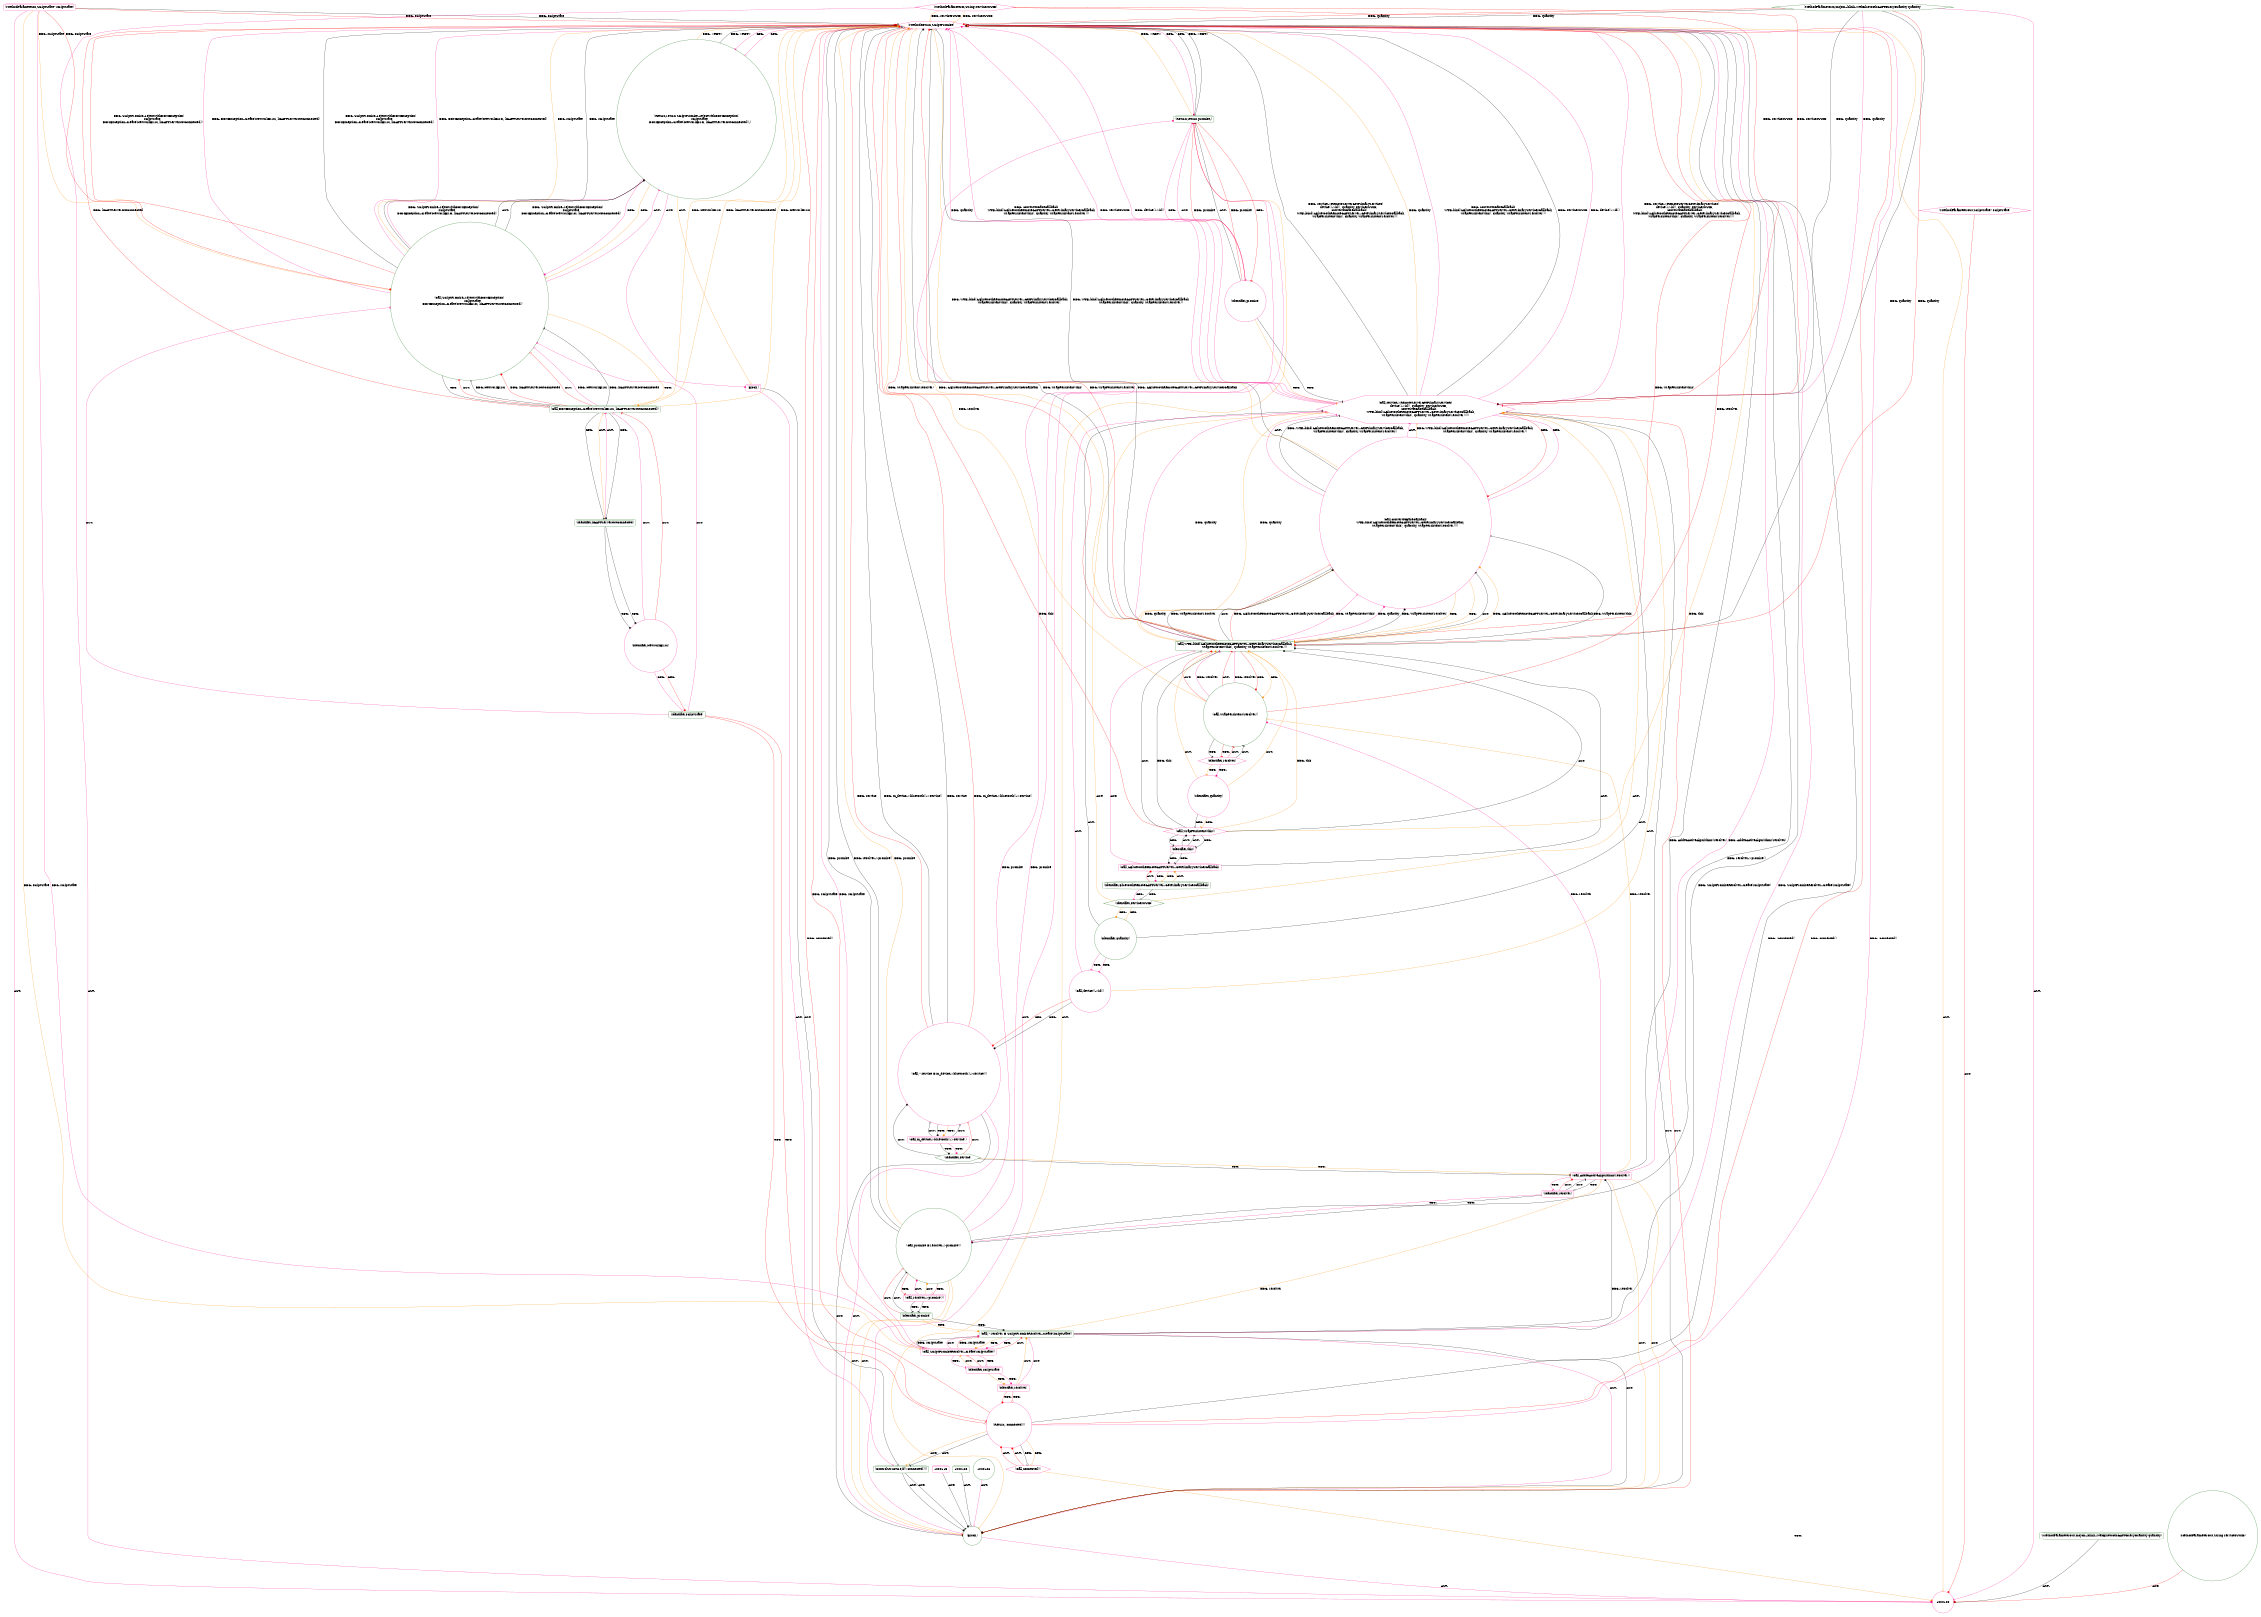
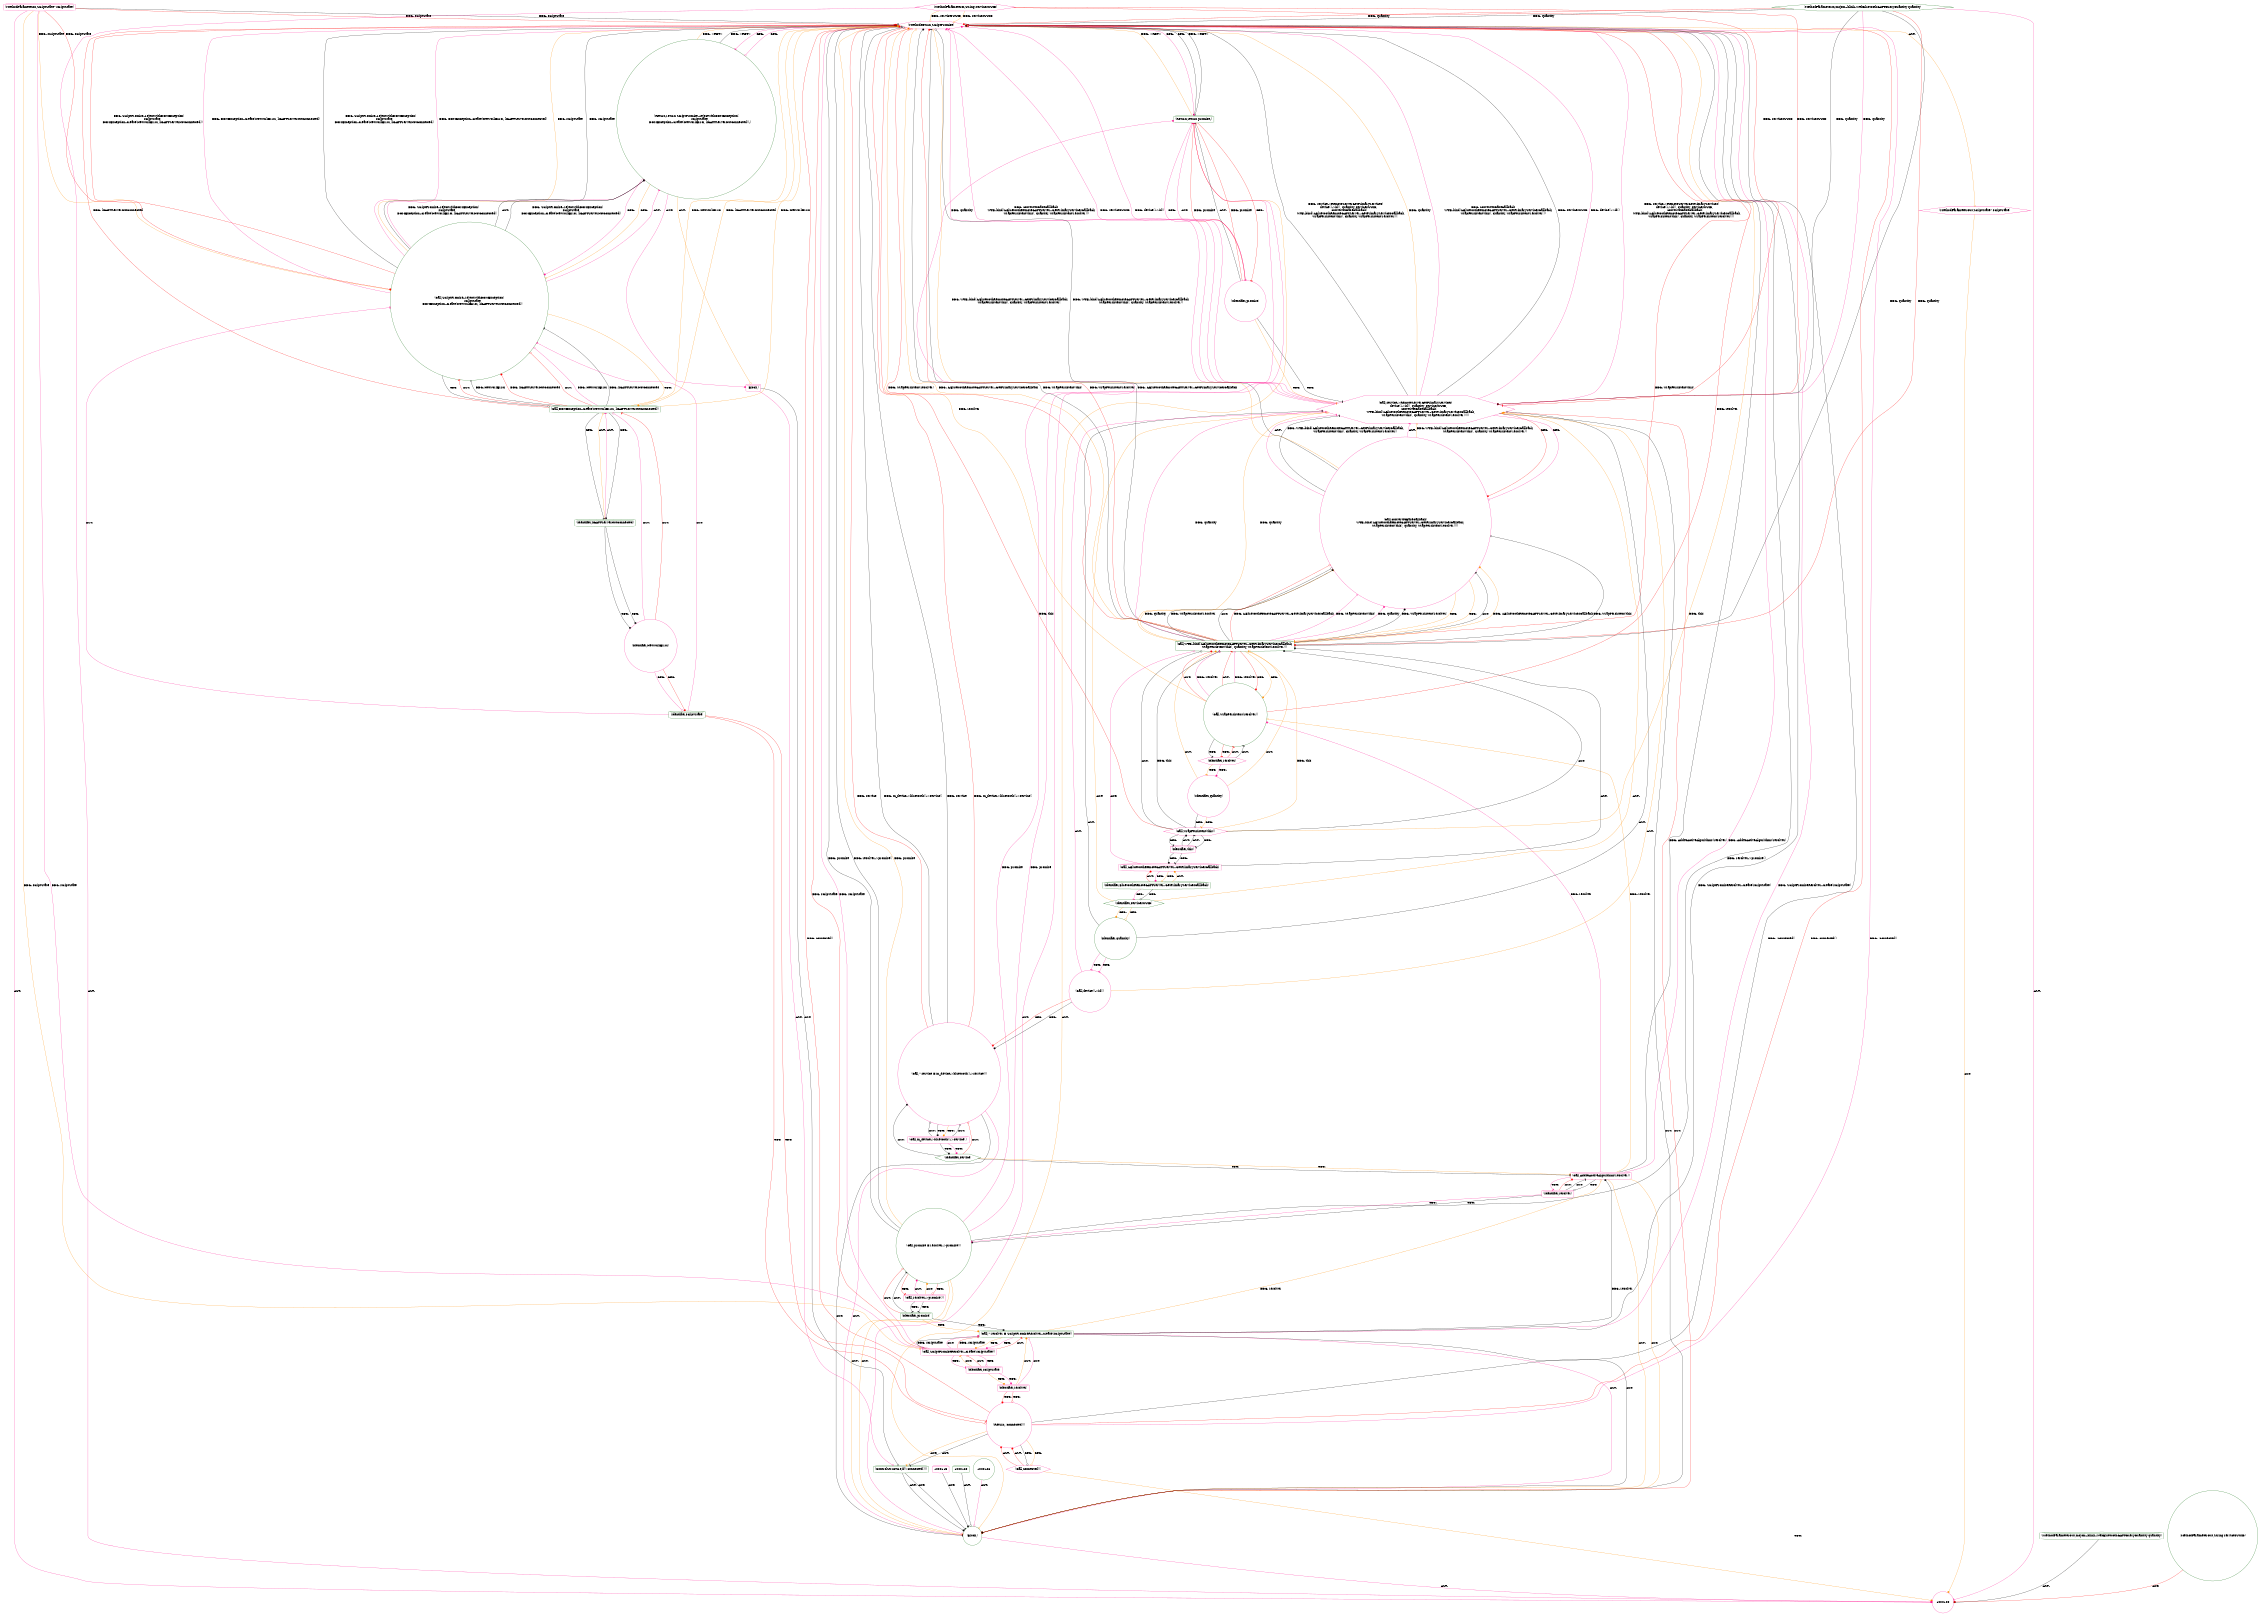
(1952, 329) -> (1645, 27)
(1965, 904) -> (1965, 904)
